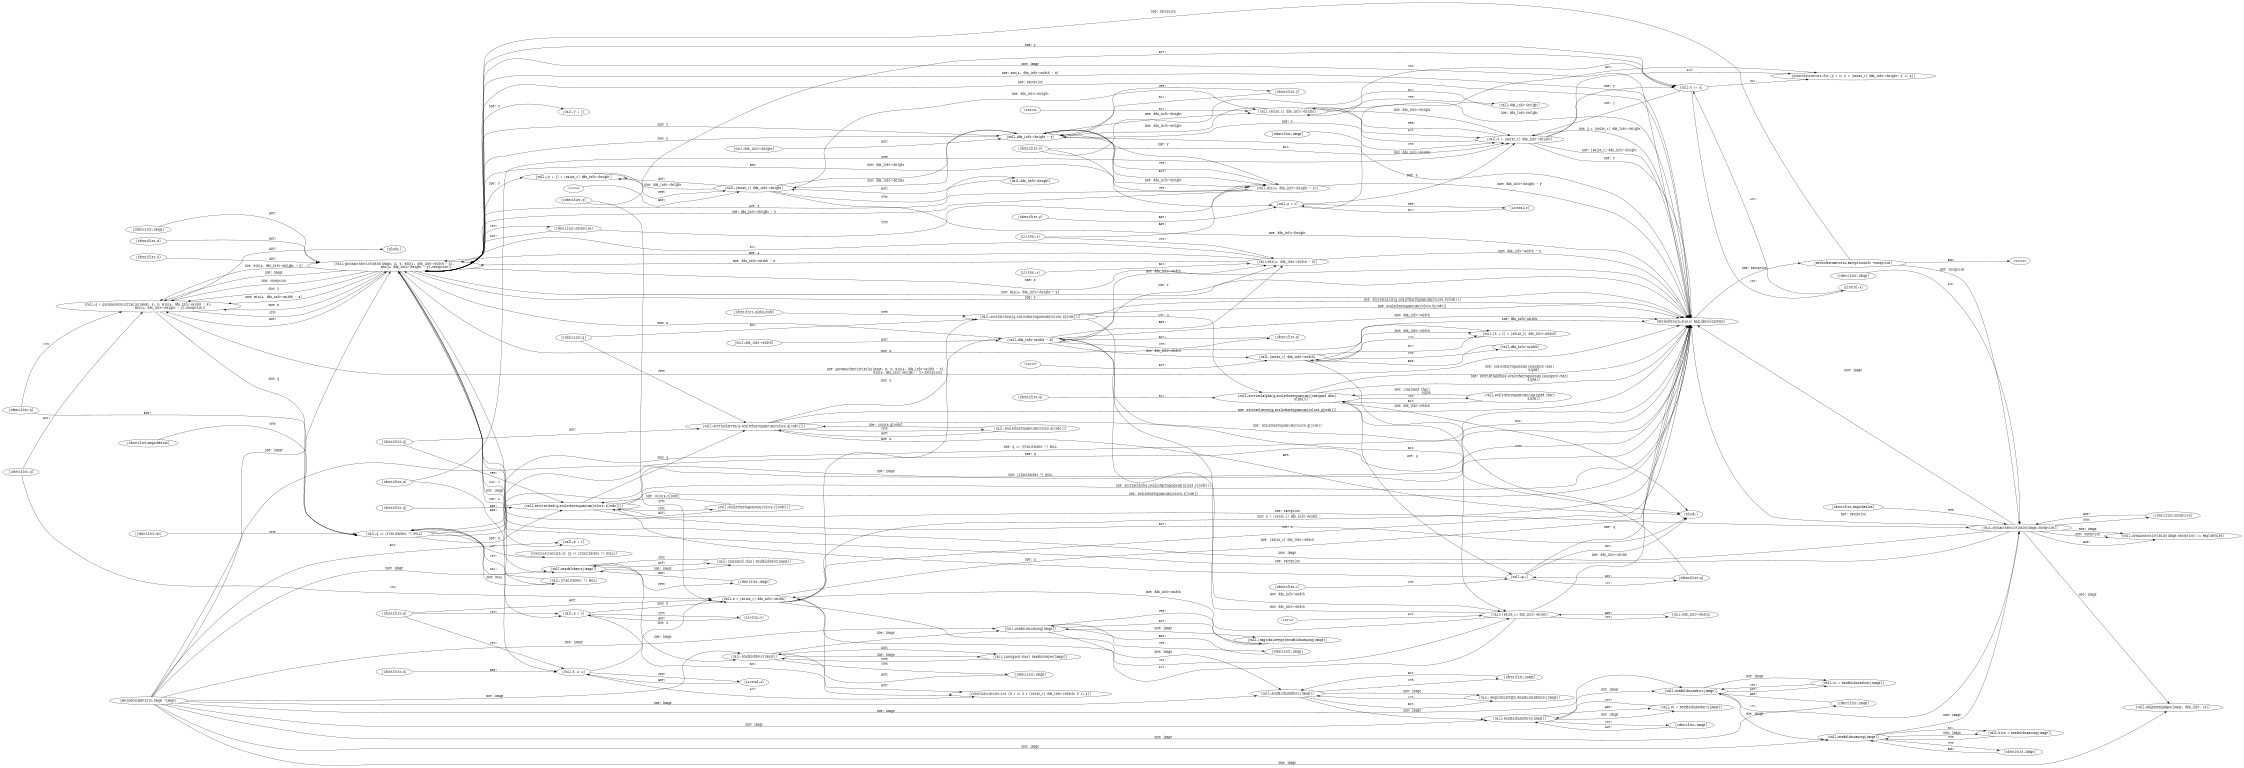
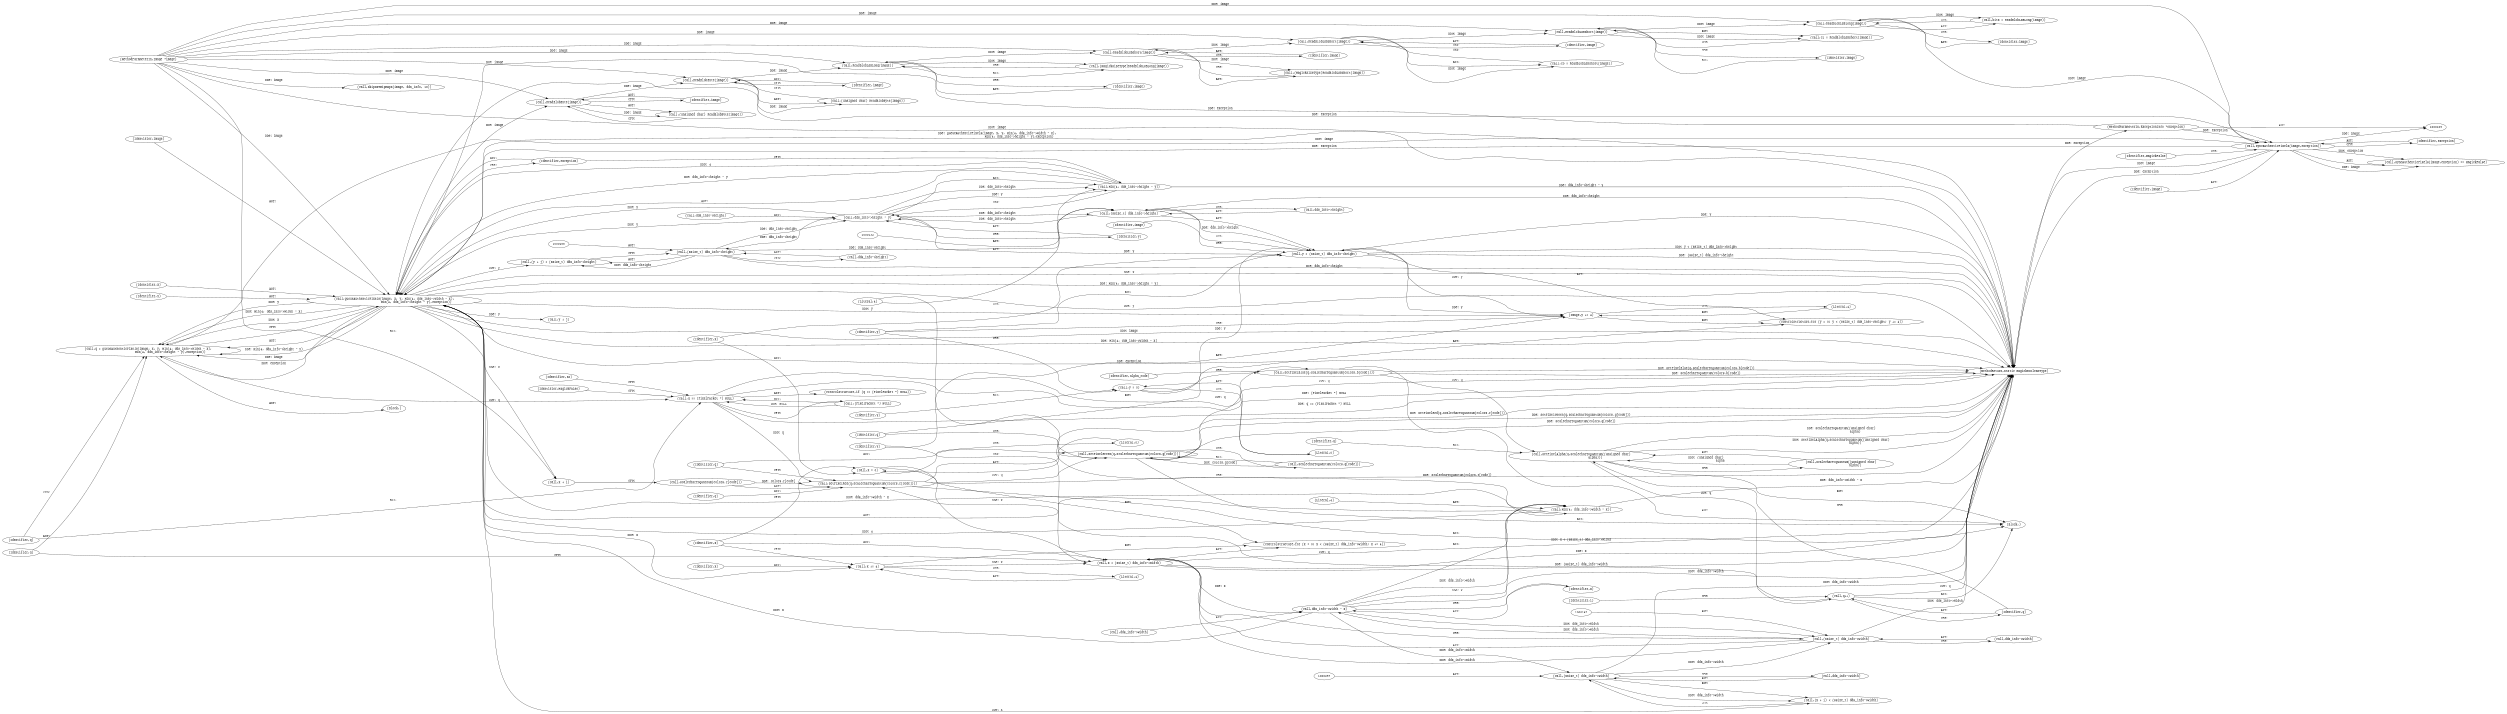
(1691, 88) -> (1581, 315)
(1409, 175) -> none
(664, 511) -> (615, 483)
(2096, 617) -> (2365, 135)
